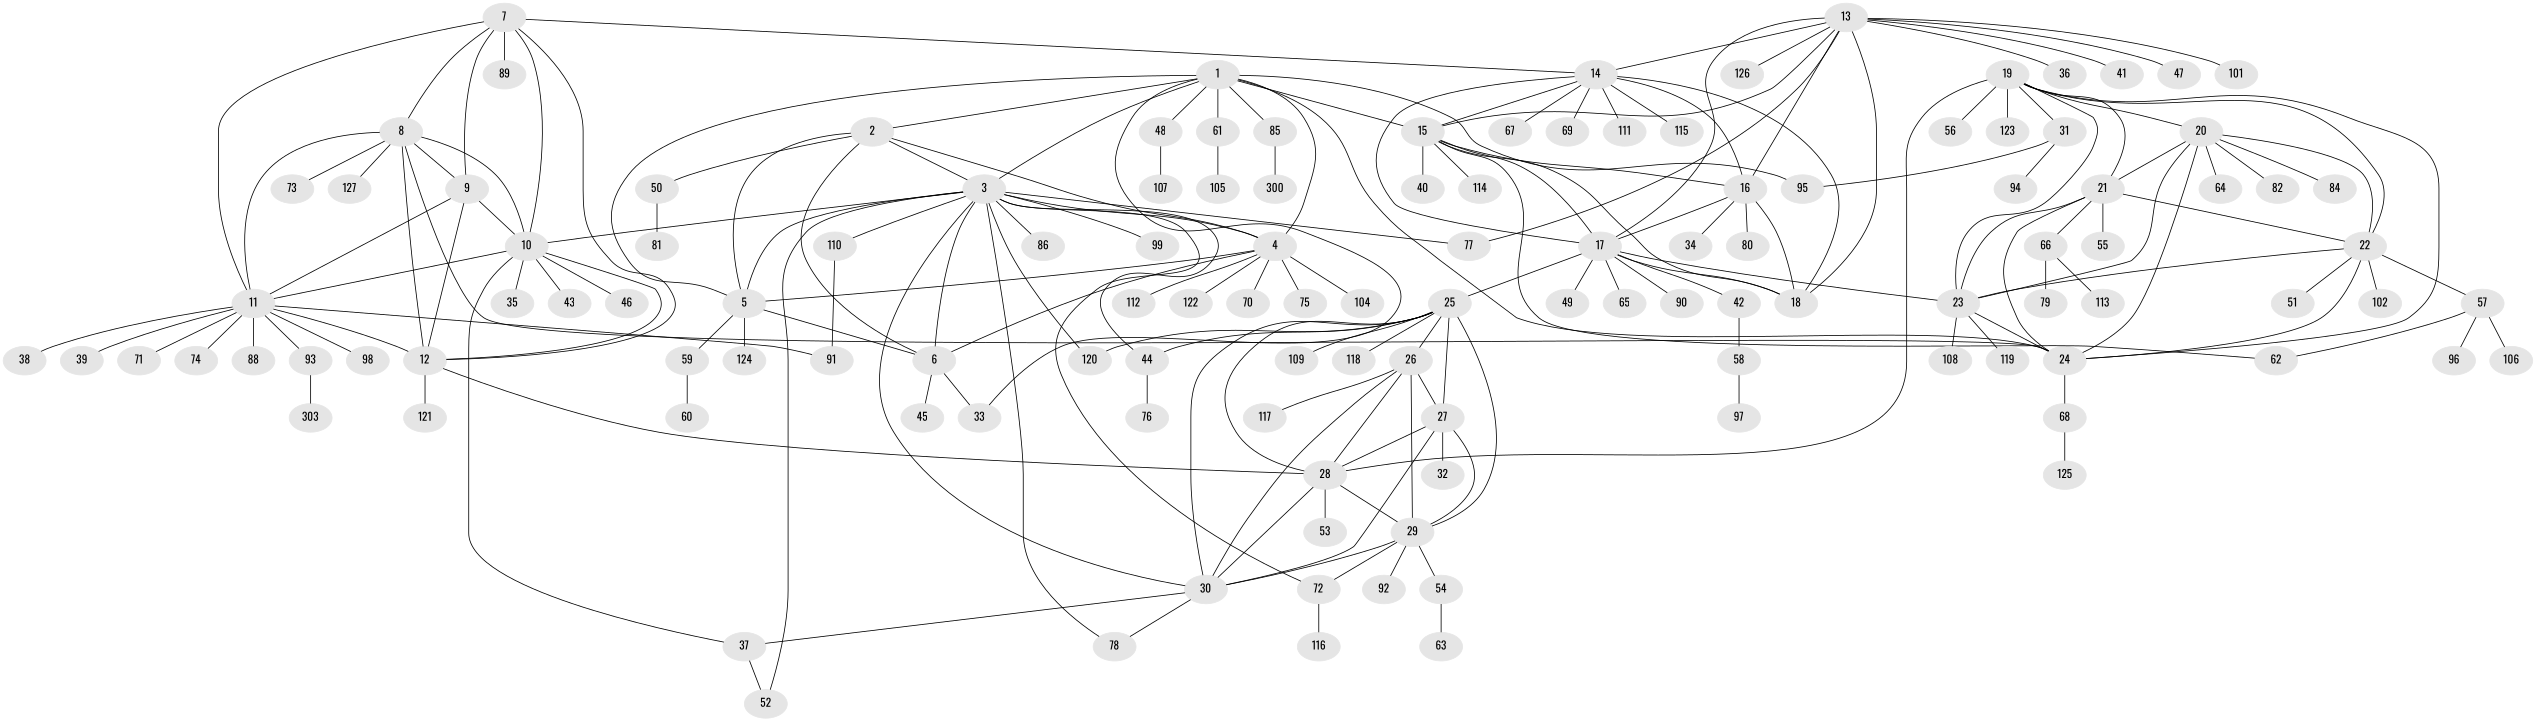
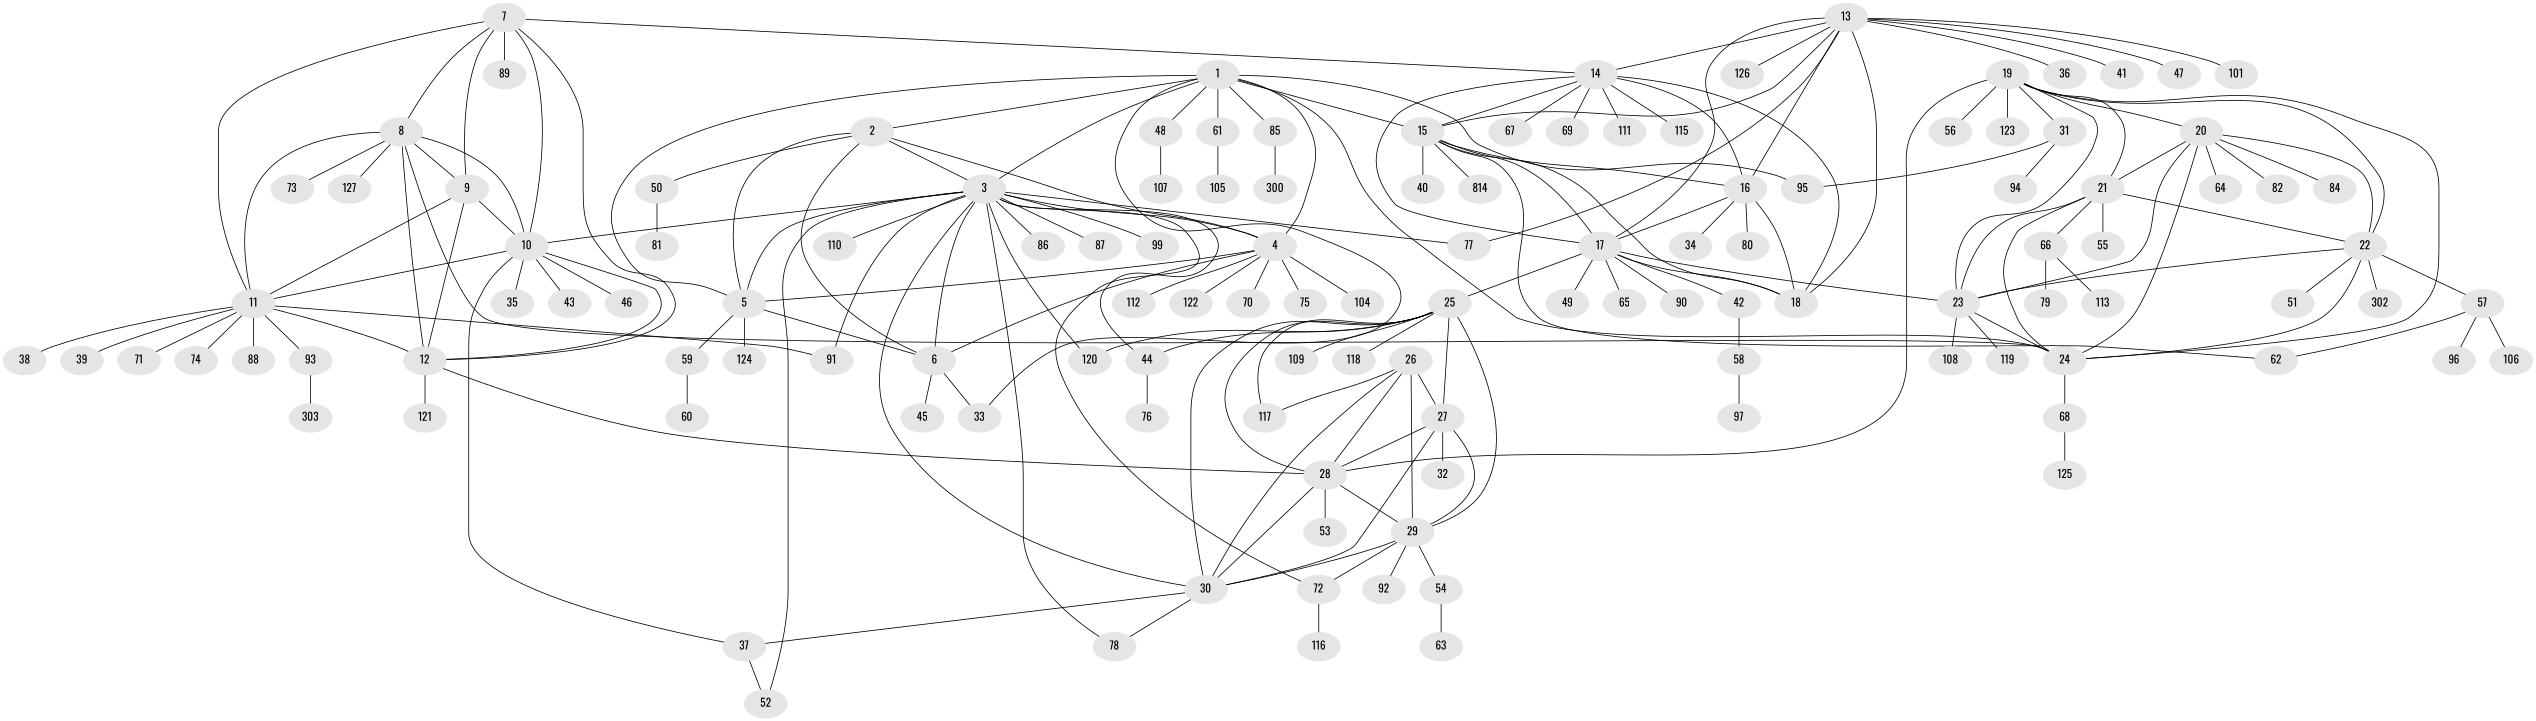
(1480, 189) -> (1480, 189)
none -> (1100, 246)
(2380, 303) -> (2380, 303)
(833, 306) -> (880, 253)
(1430, 332) -> (1317, 320)
(368, 361) -> none
